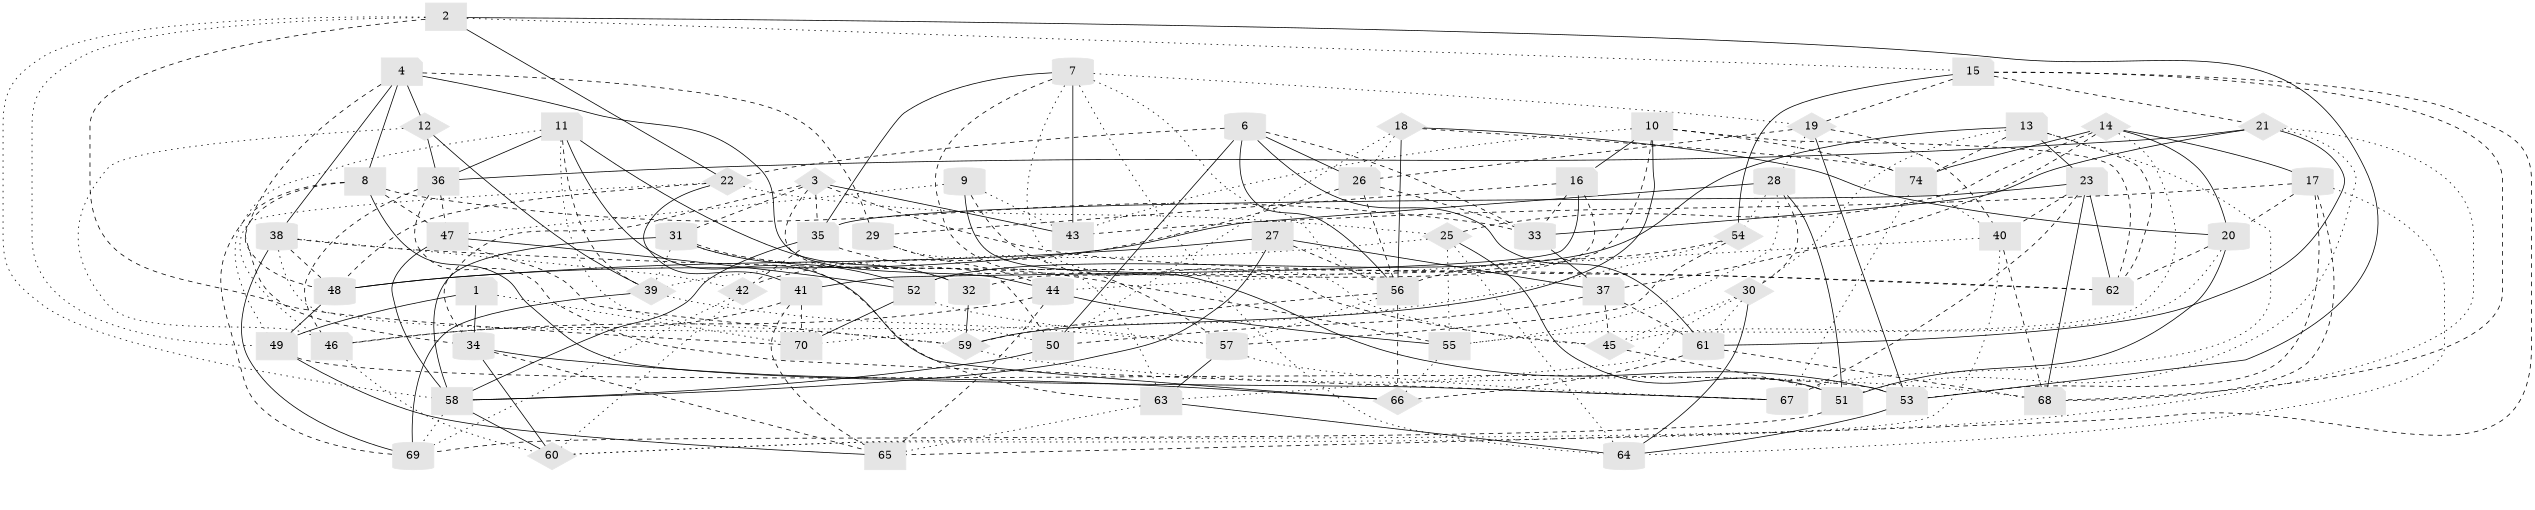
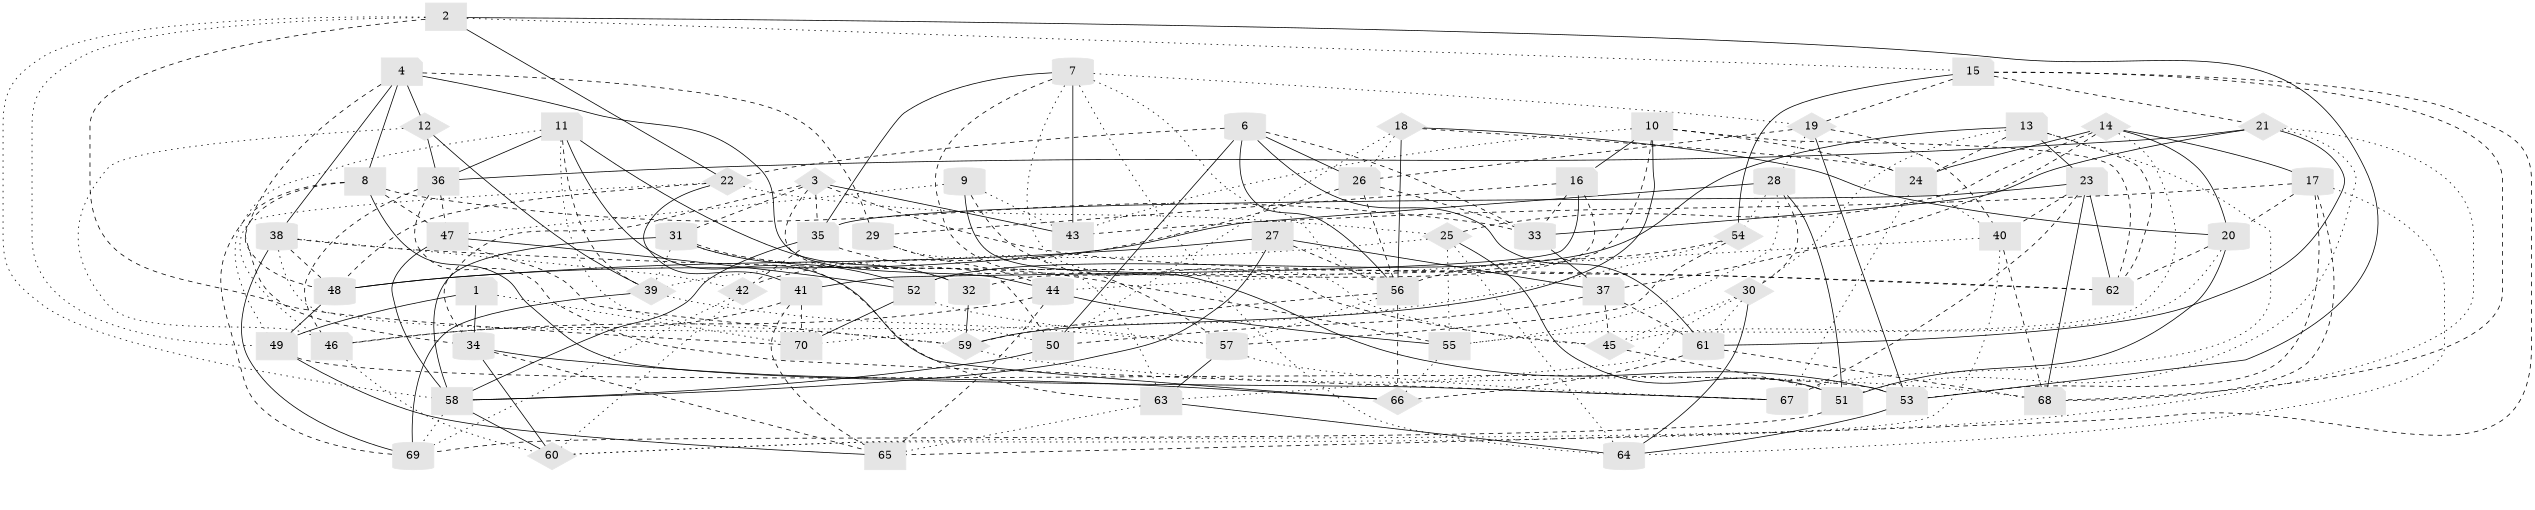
(1916, 181) -> (1916, 181)
